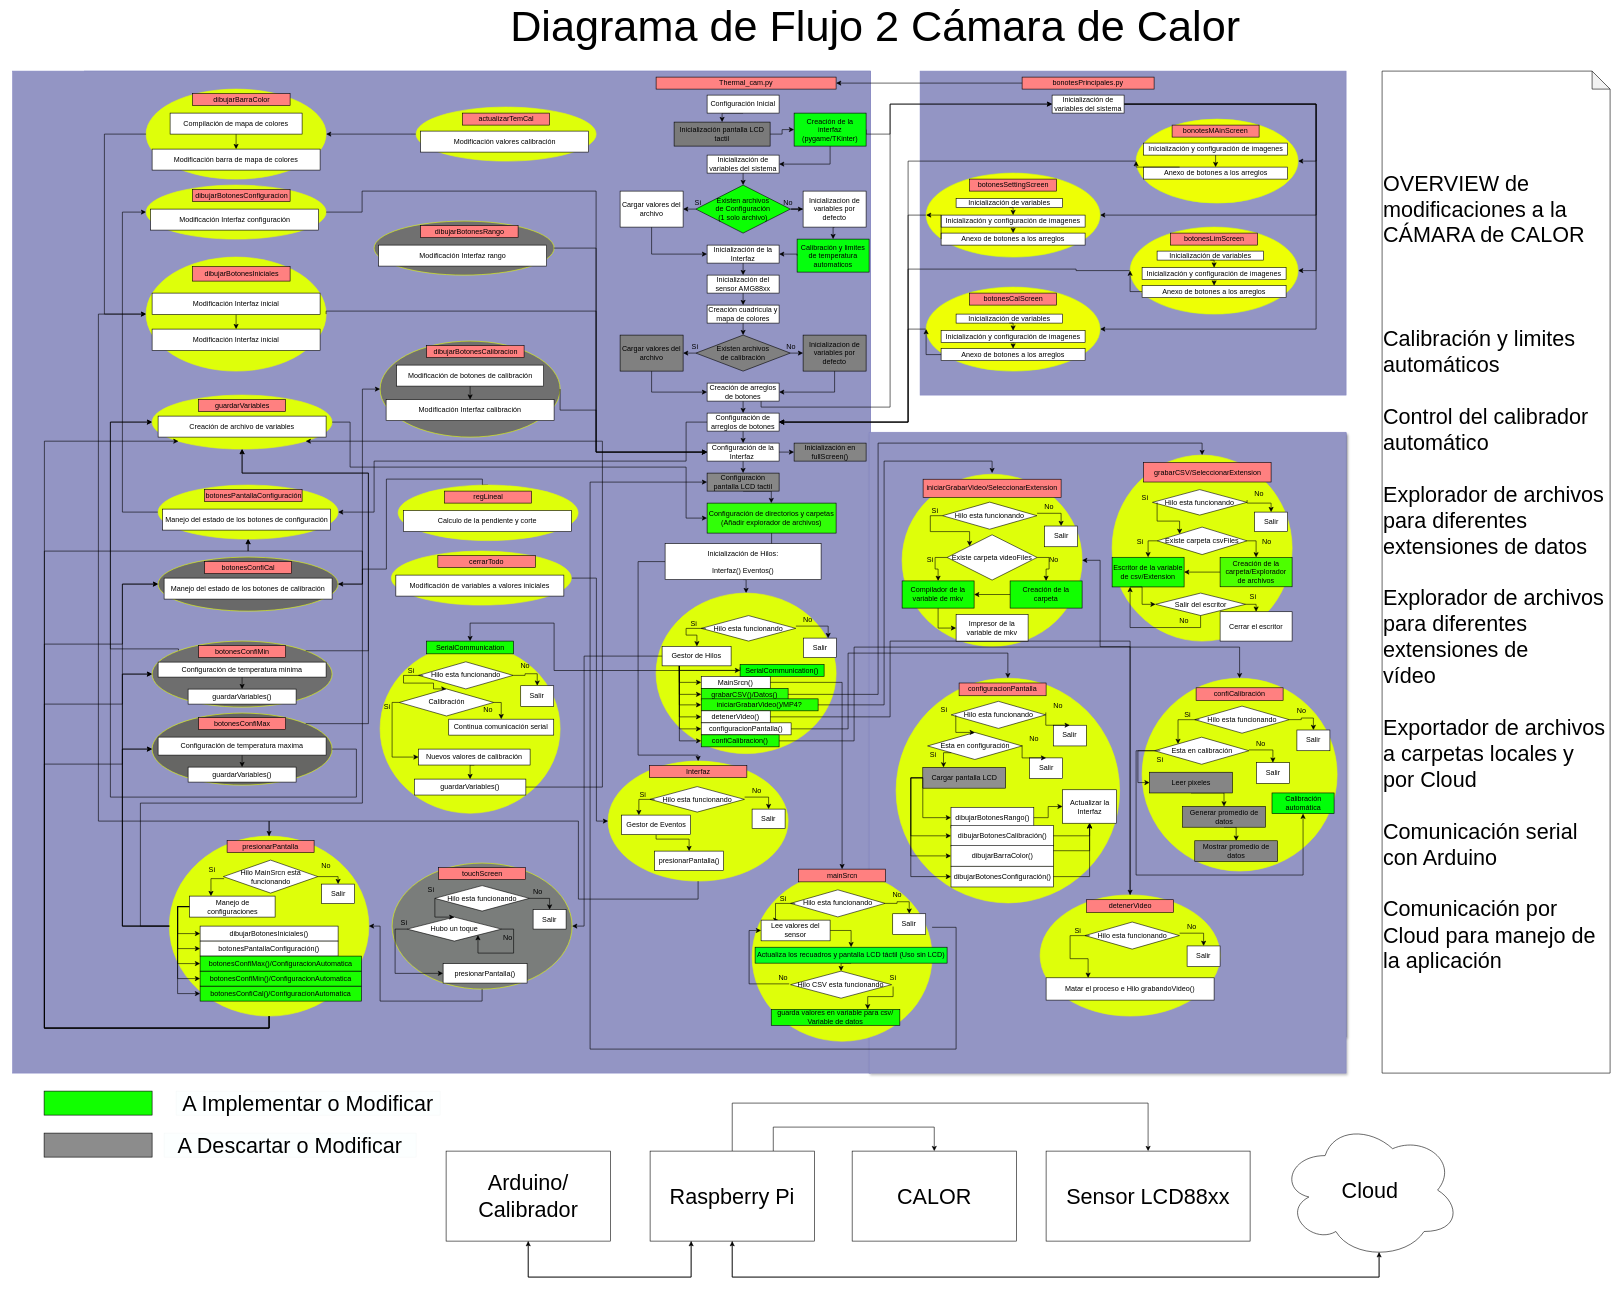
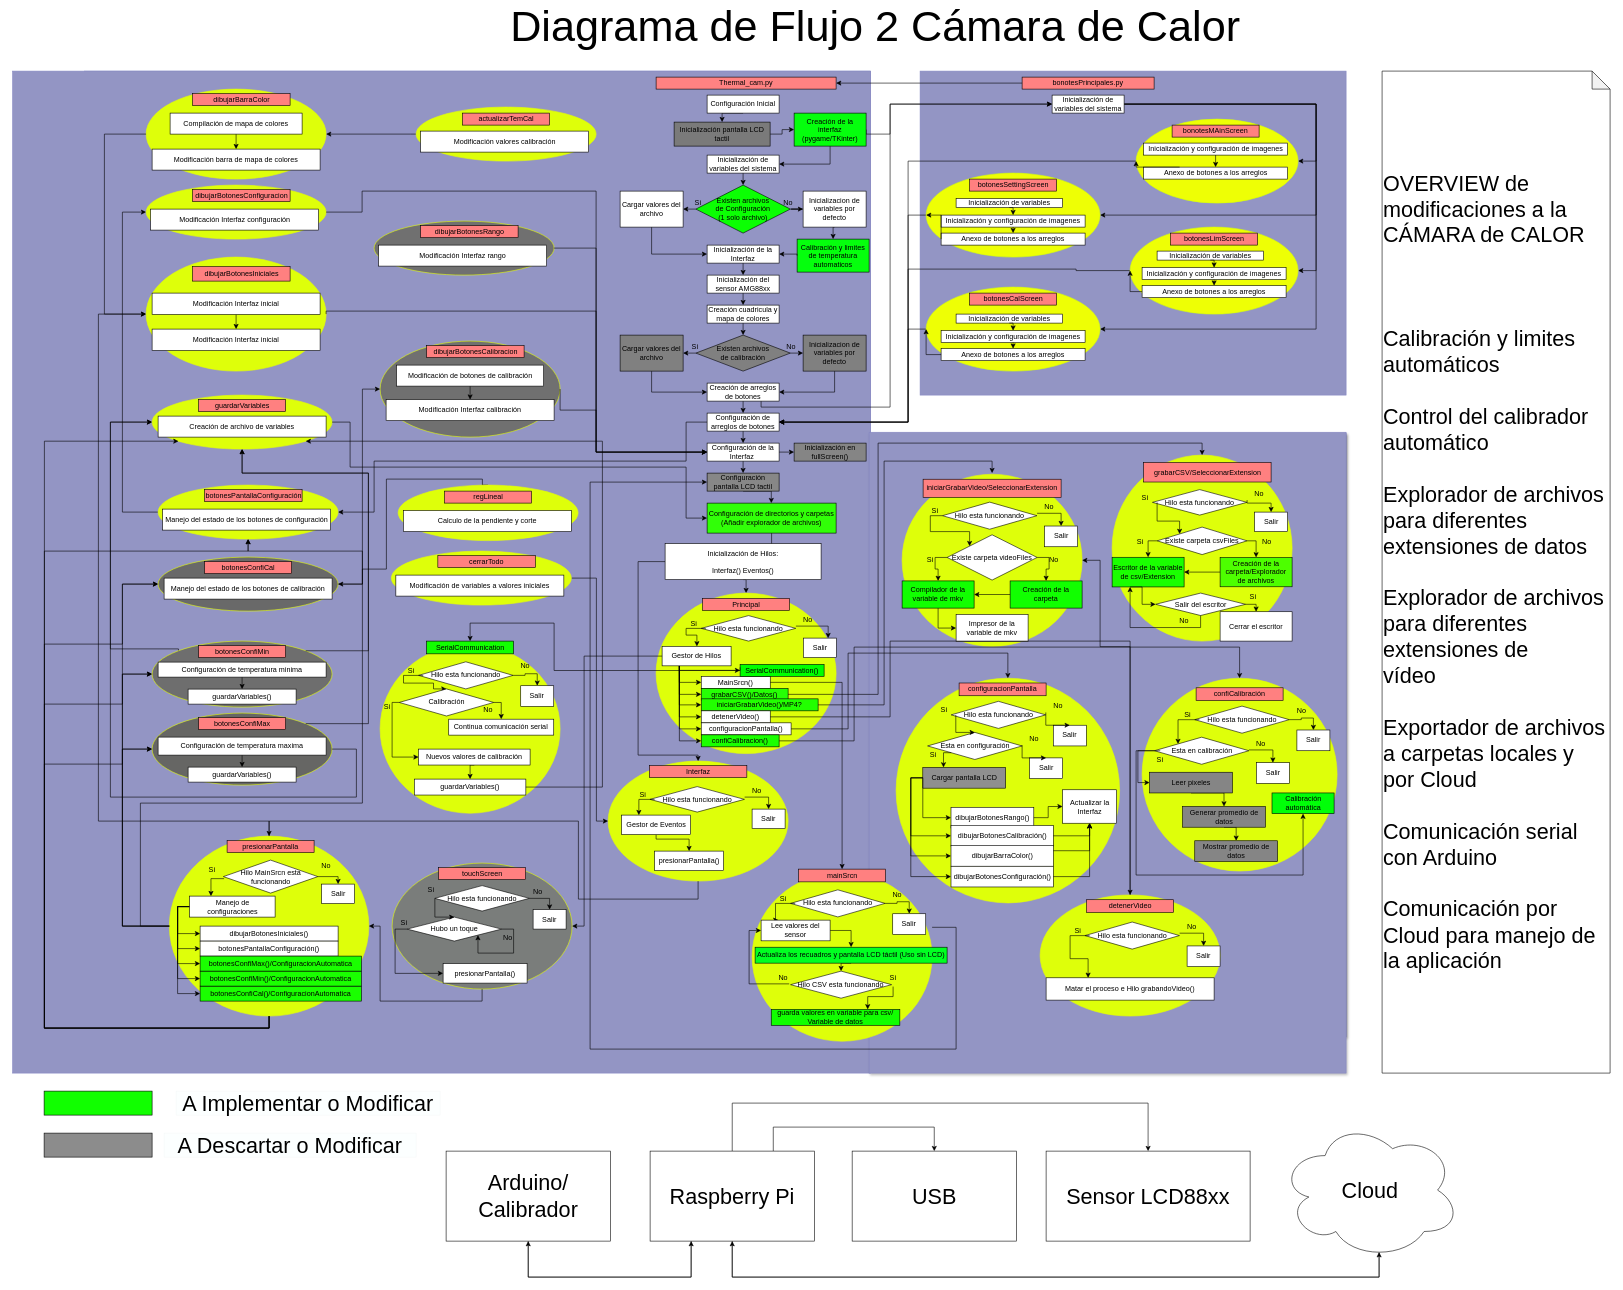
none -> (746, 604)
(935, 1196) -> (935, 1196)
